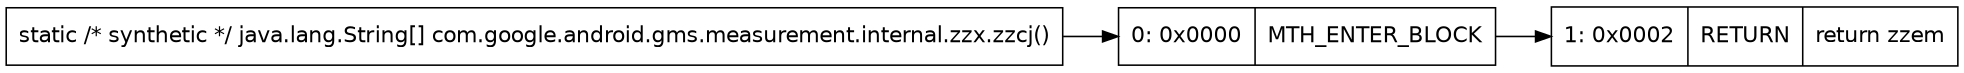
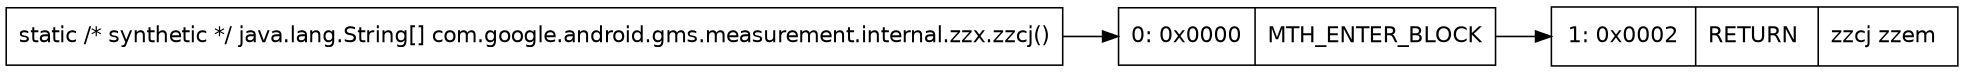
(1880, 36) -> (1883, 36)
